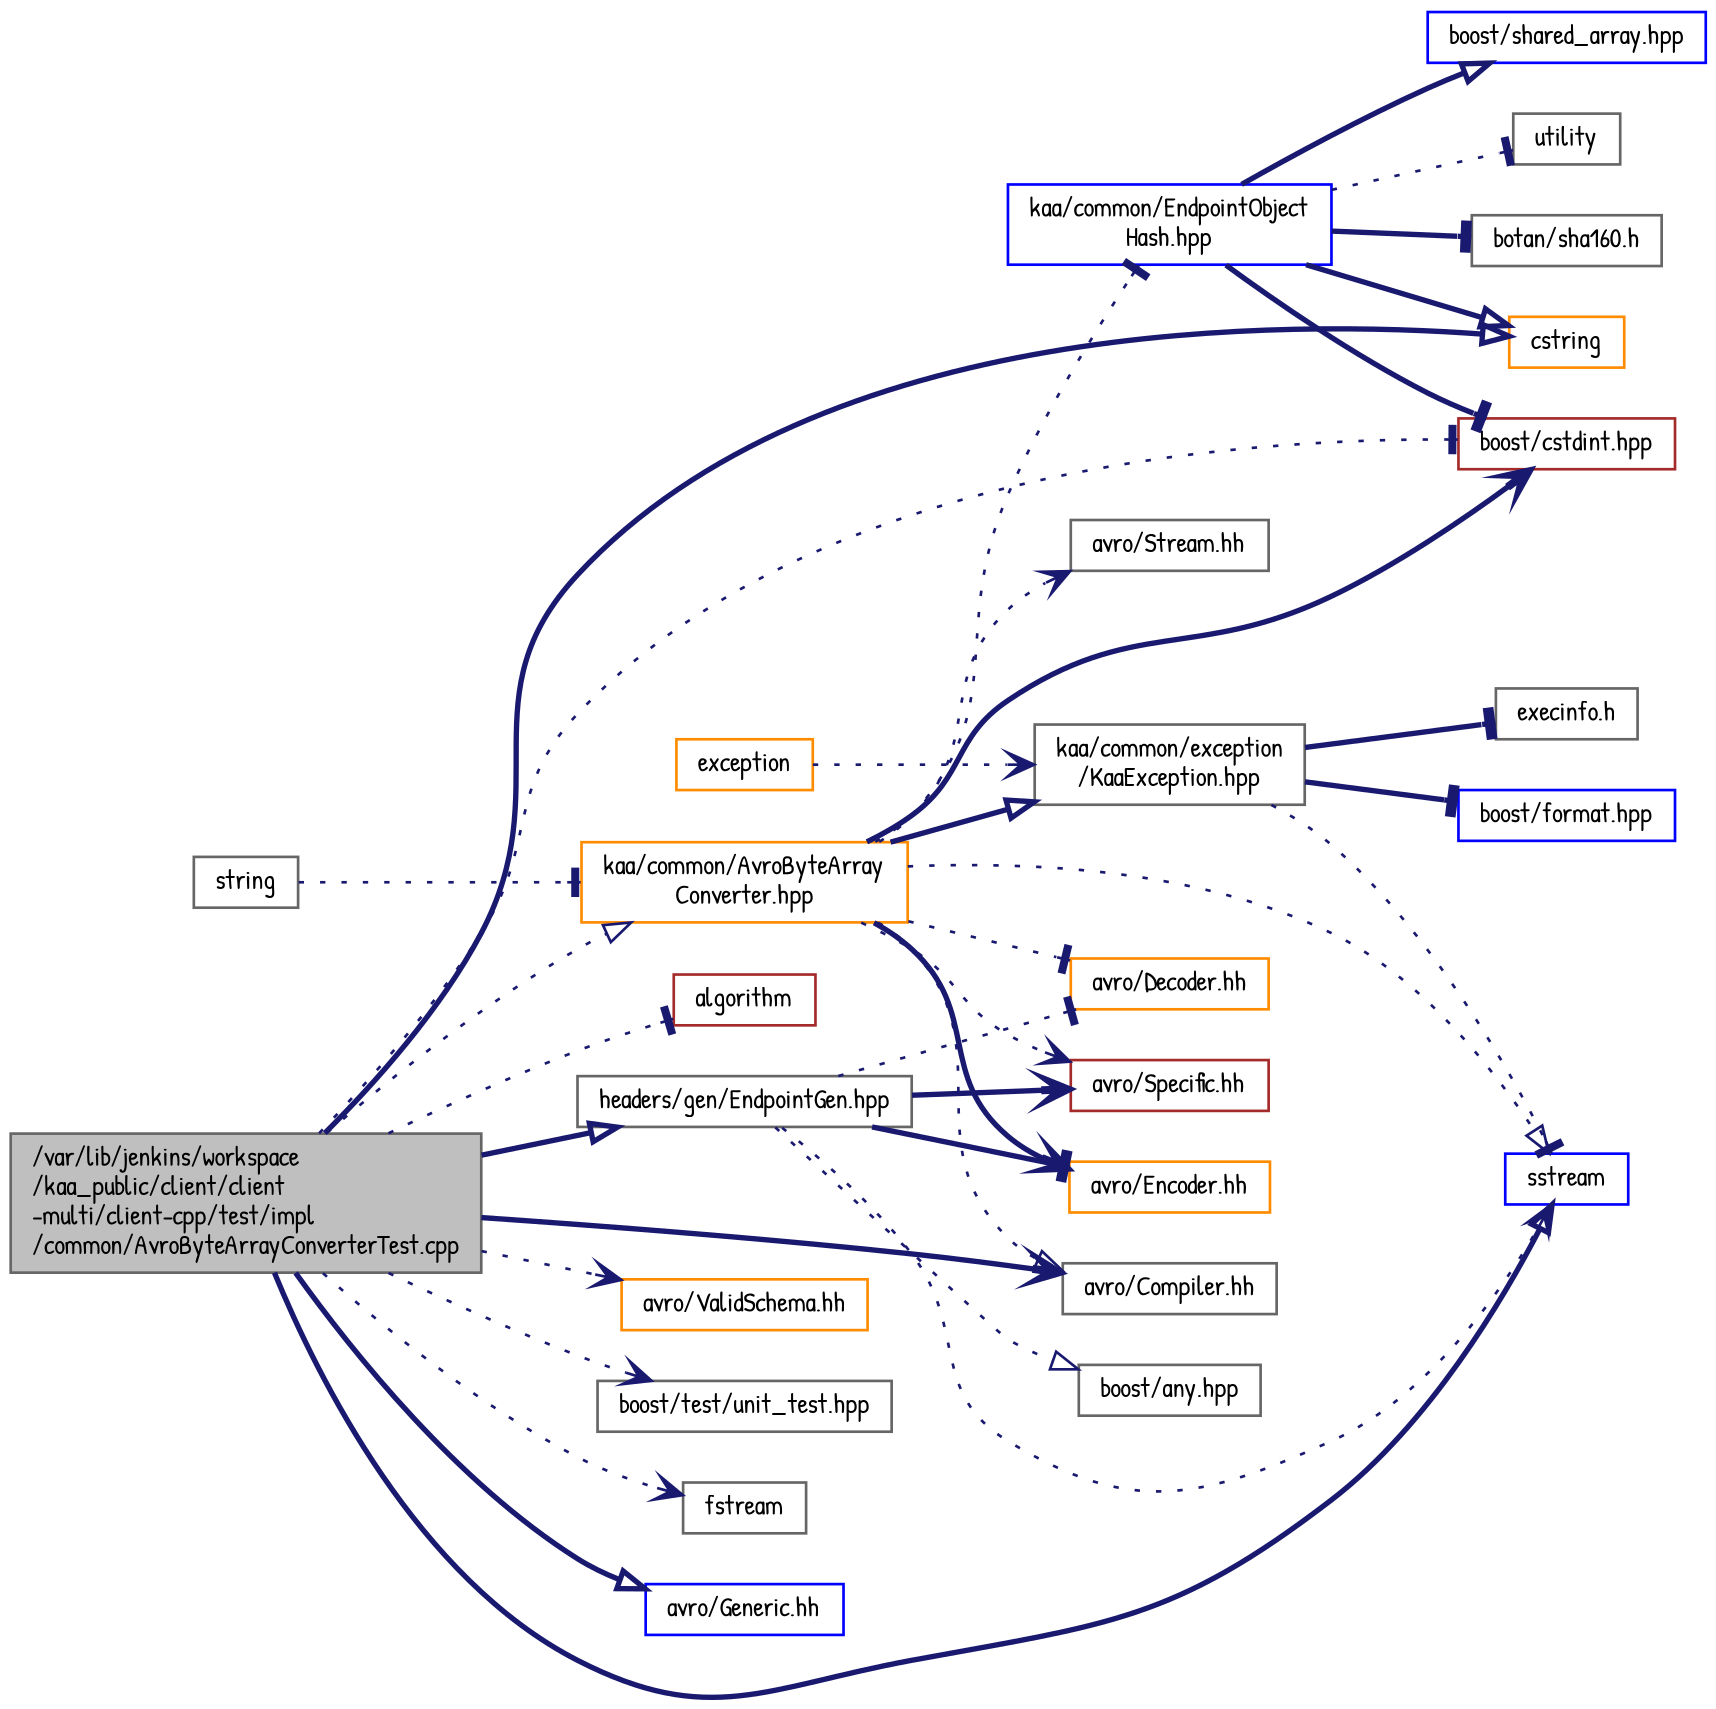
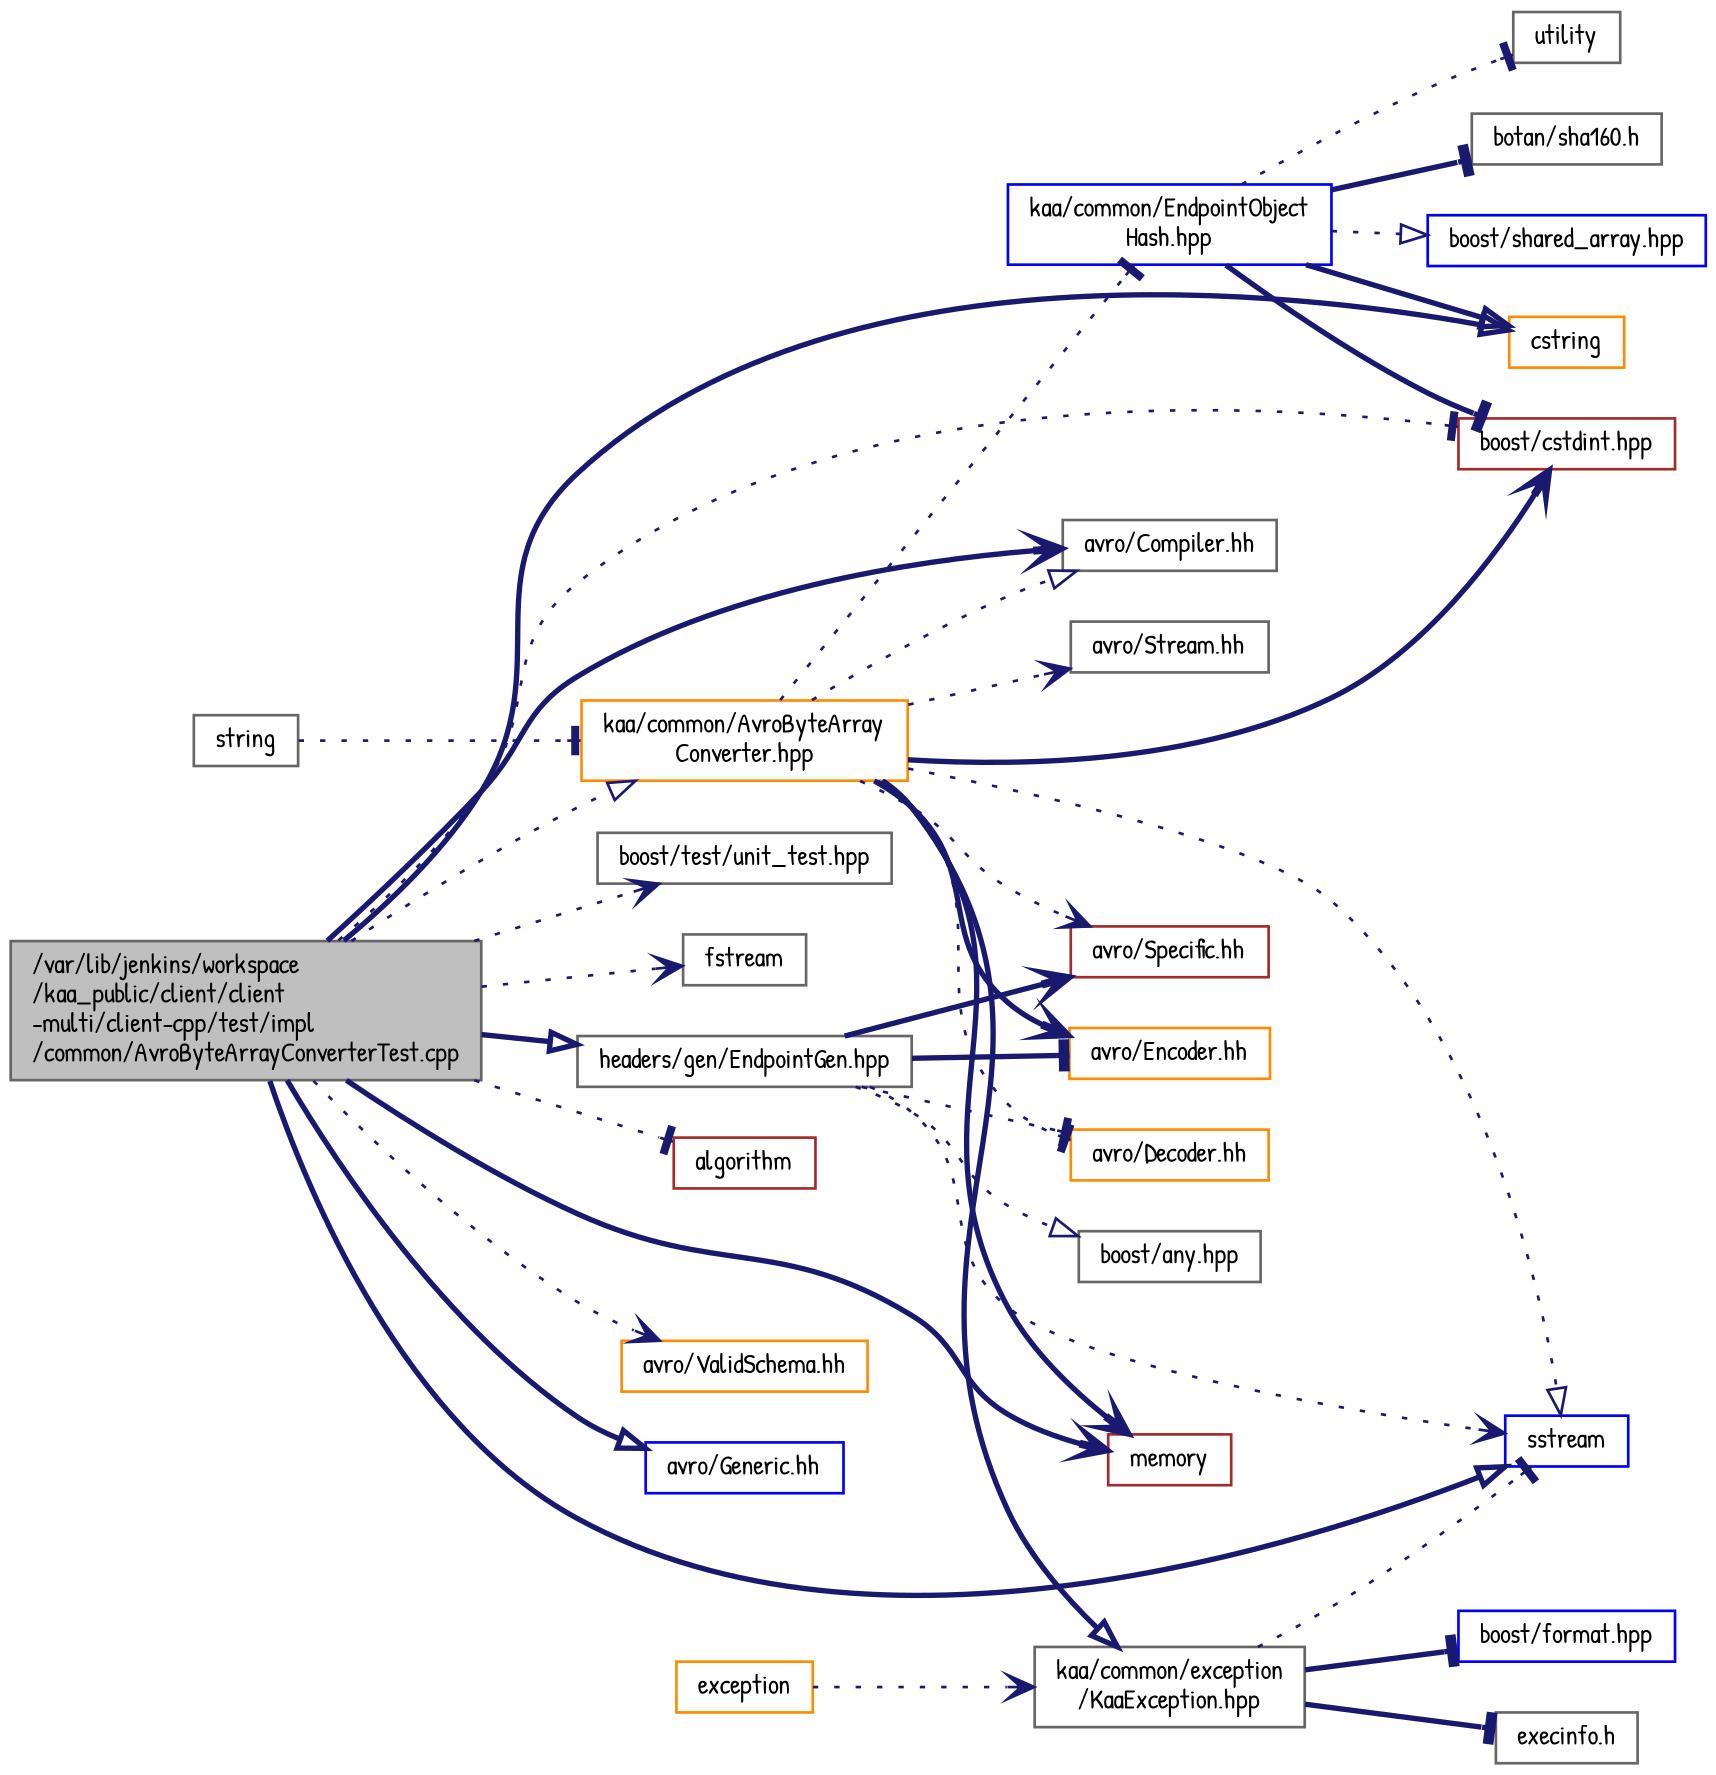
(1351, 125) -> (1366, 233)
none -> (1170, 1460)
